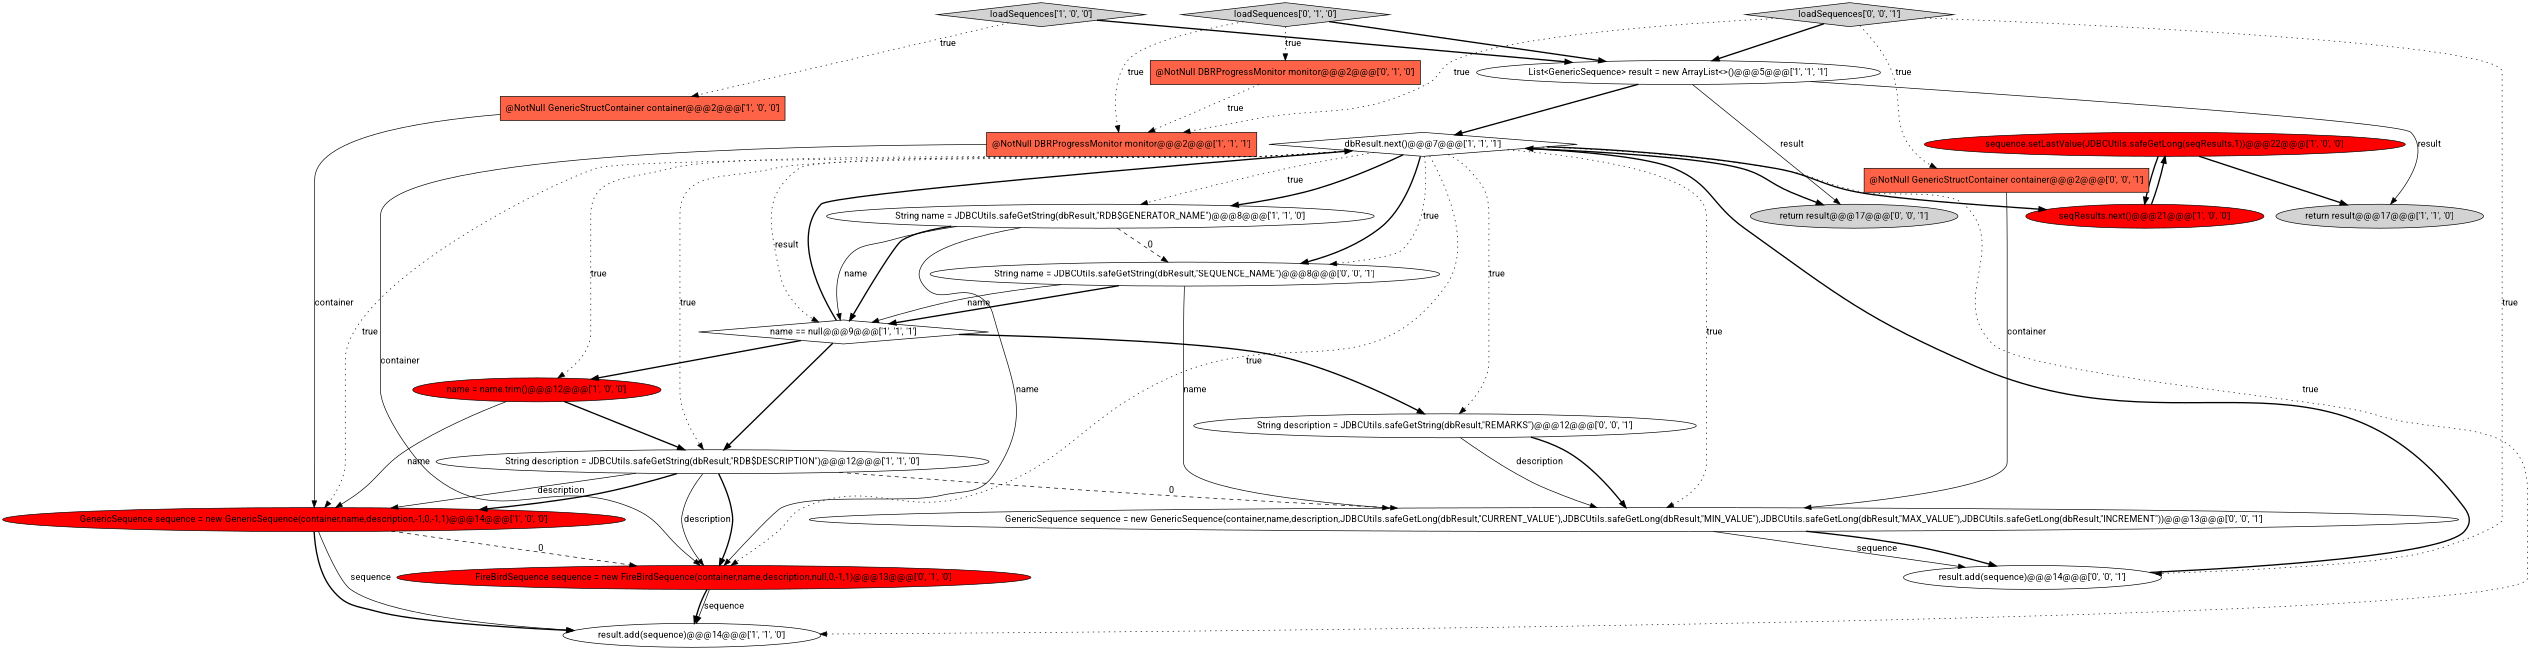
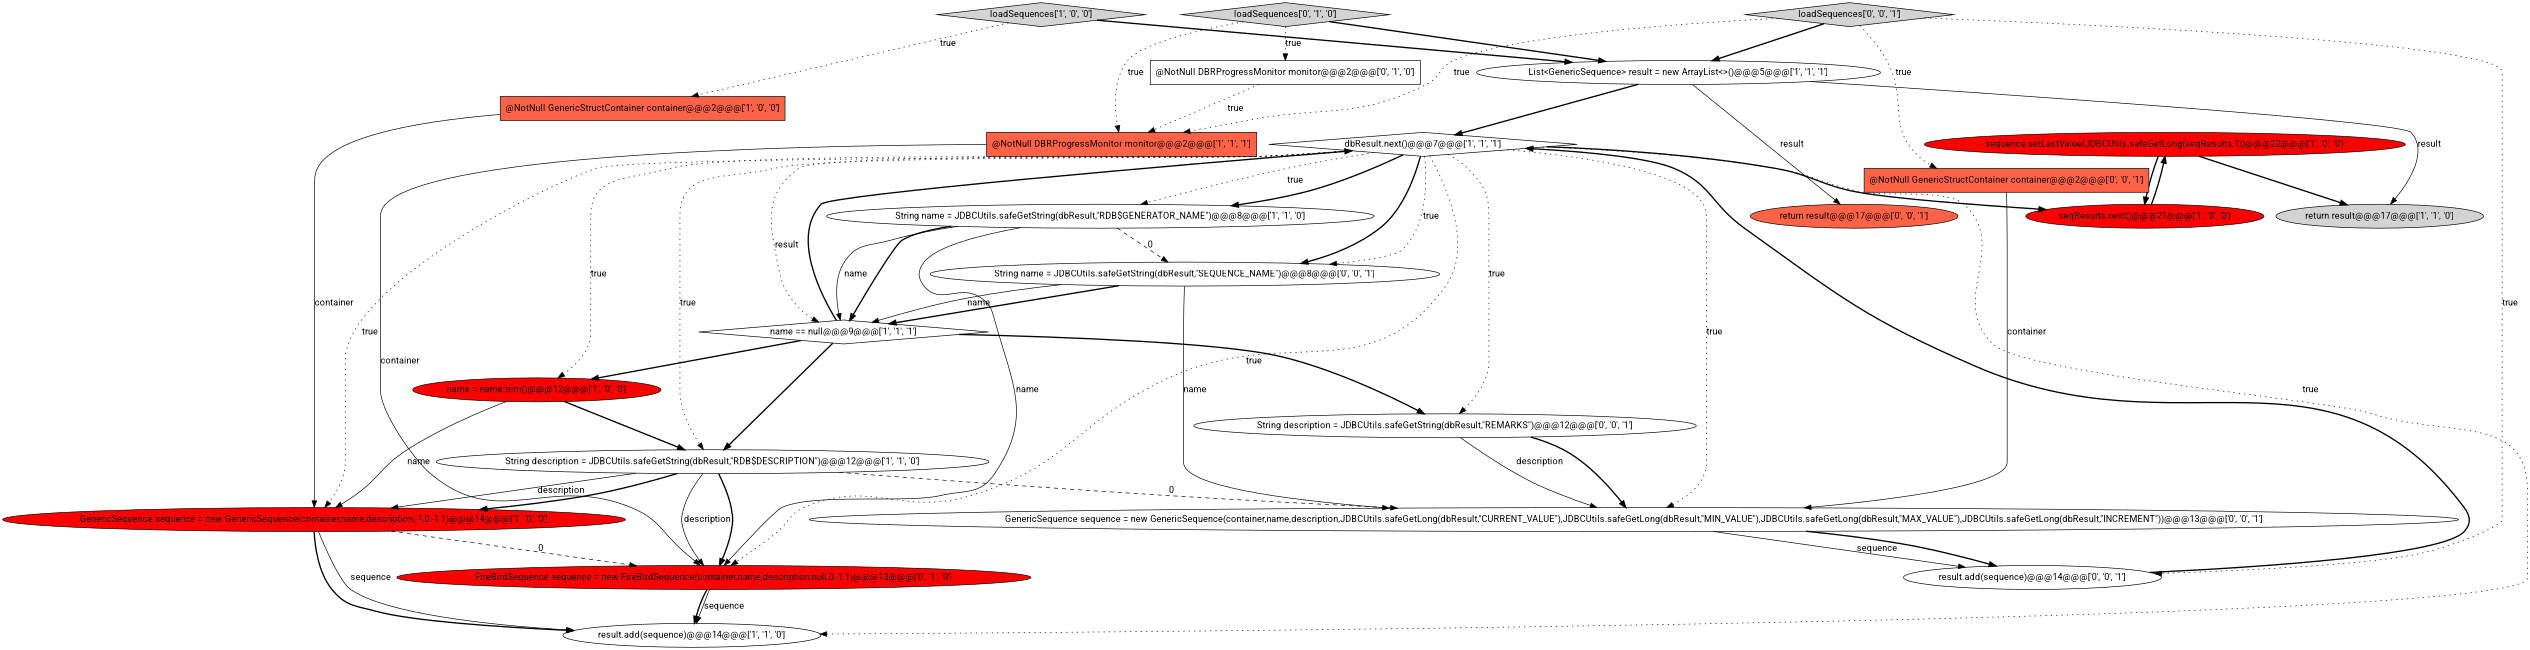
(1285, 73) -> (1285, 73)
(1734, 167) -> none
(1854, 216) -> (1854, 216)
